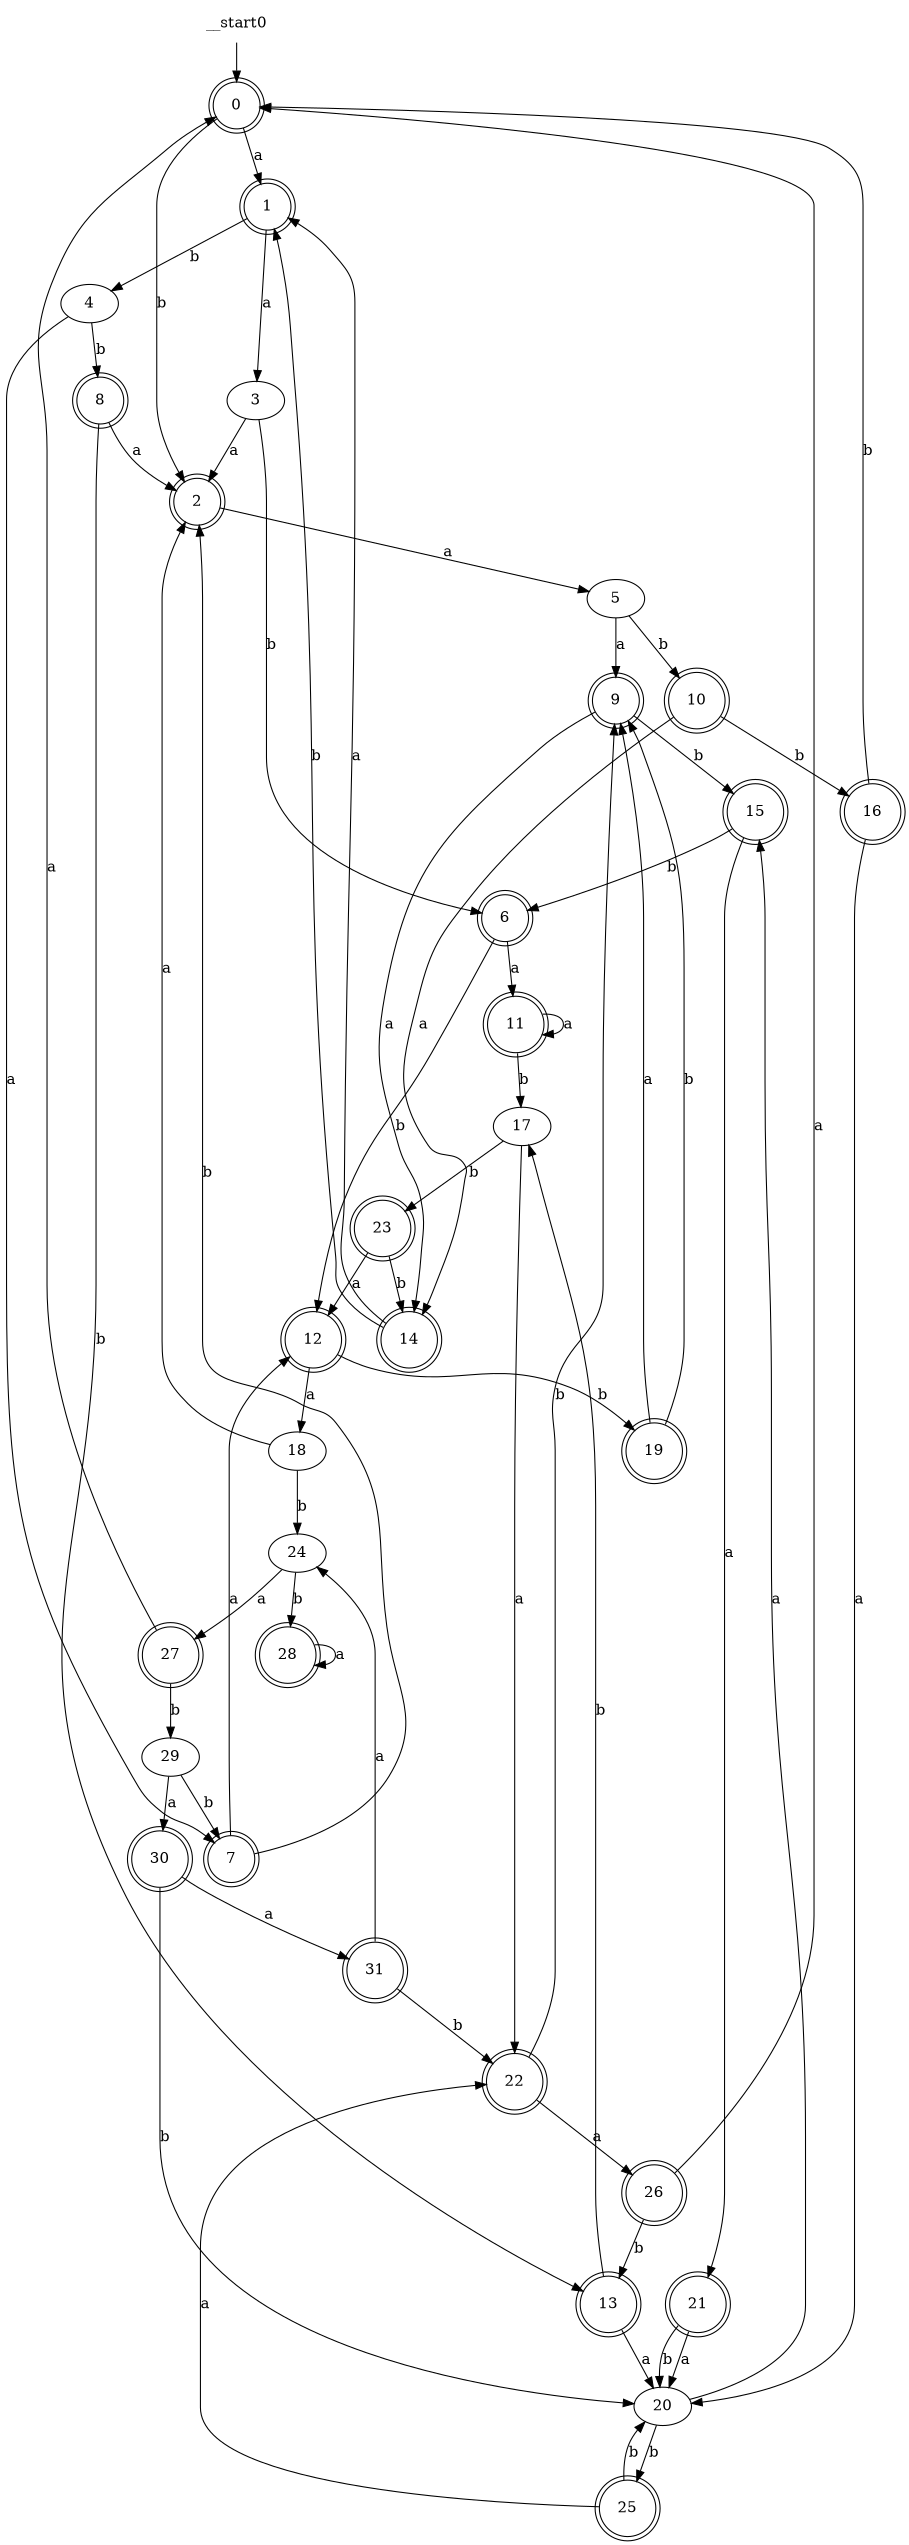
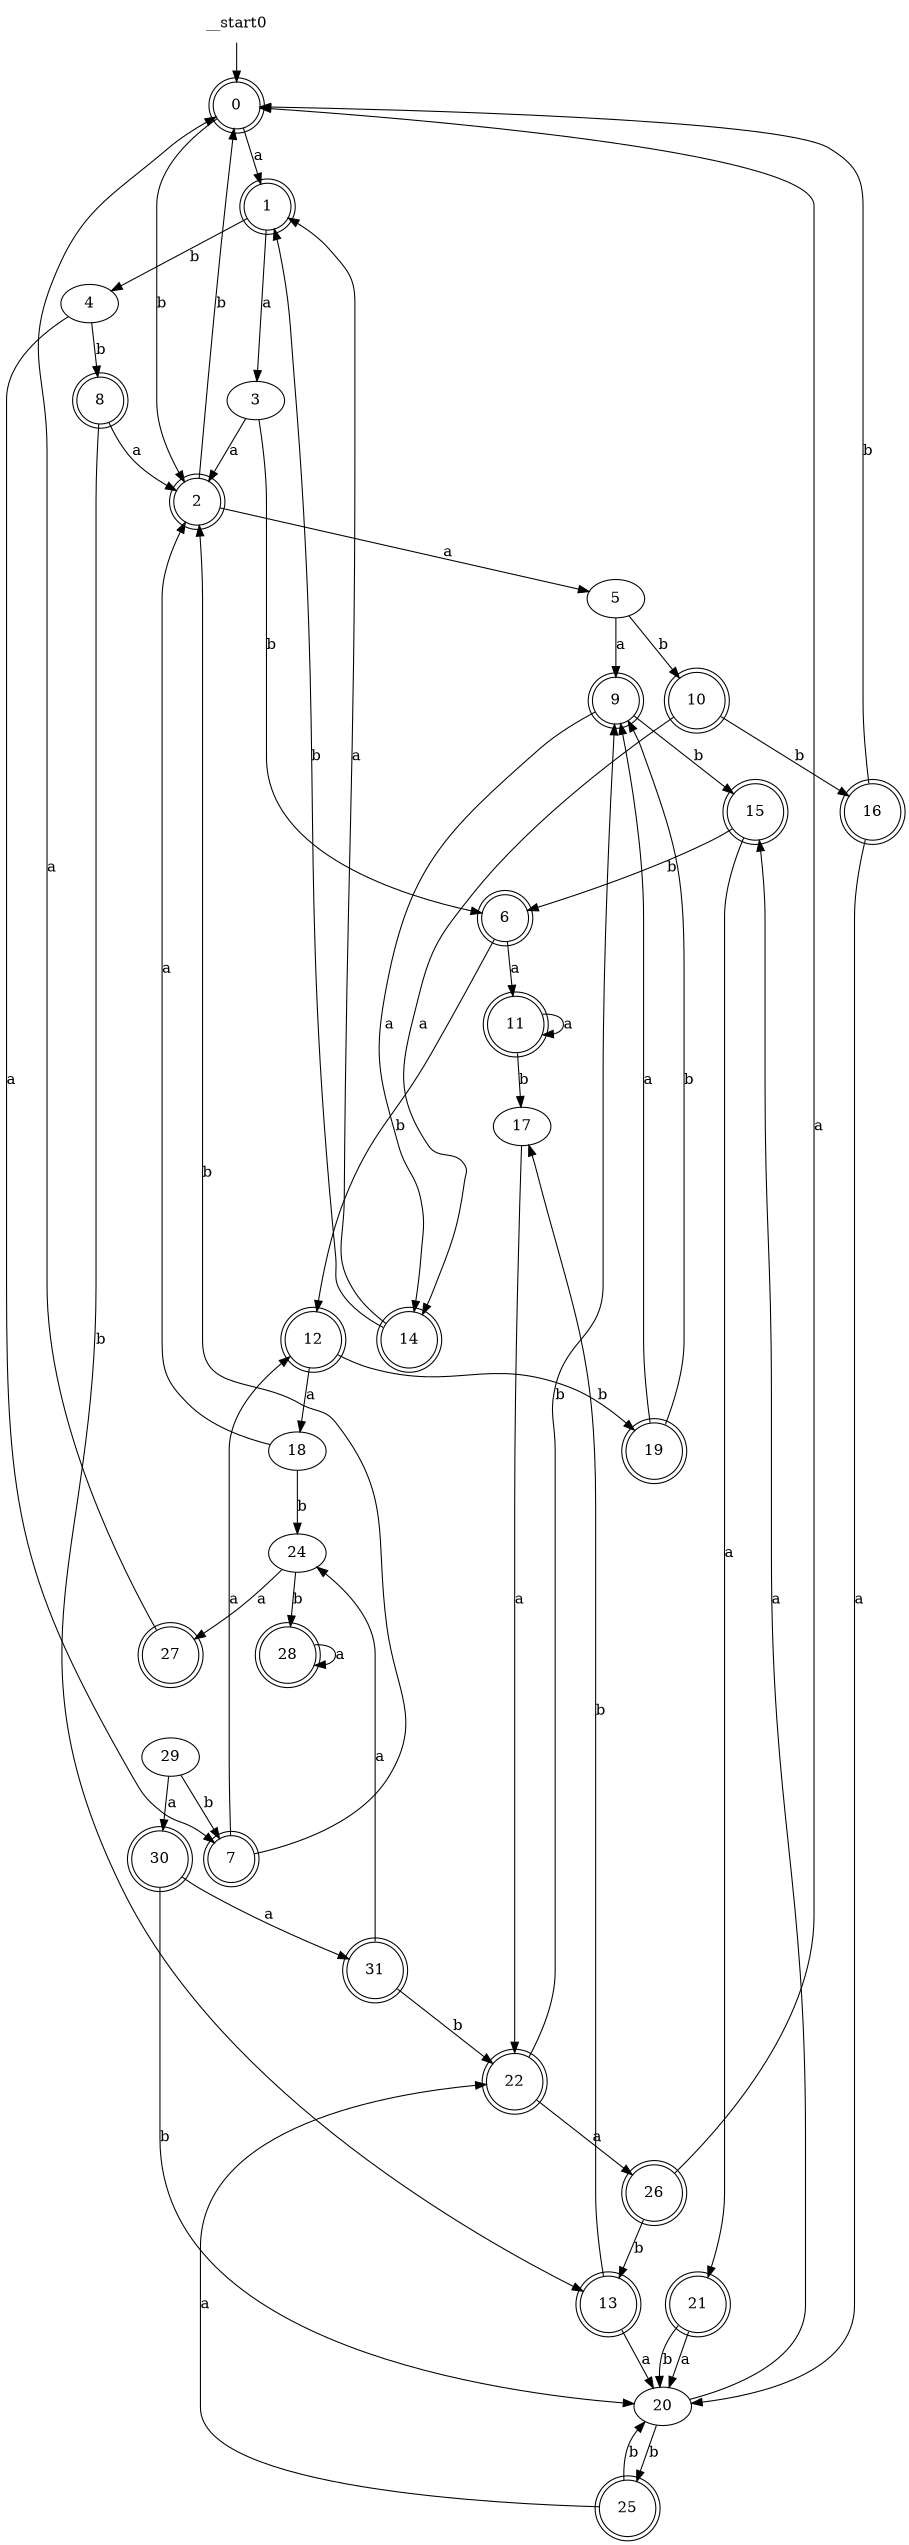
none -> (215, 309)
(383, 1229) -> none
(171, 1706) -> none
